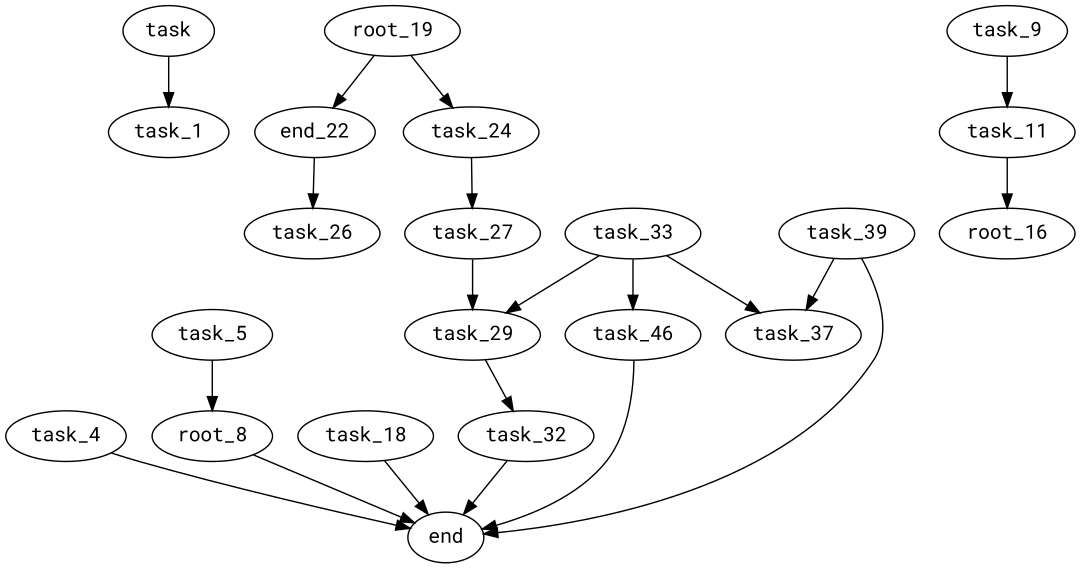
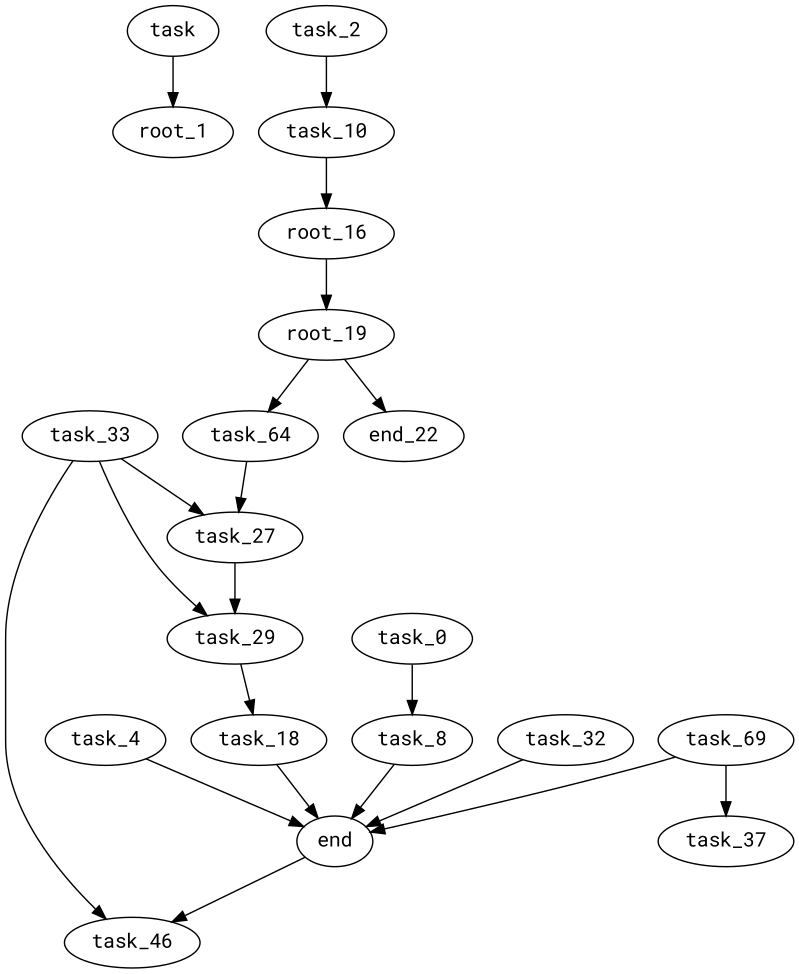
(1007, 31) -> (326, 31)
(169, 132) -> (173, 132)
(471, 132) -> (250, 436)
(1007, 132) -> (326, 132)
(312, 234) -> none
(847, 234) -> (726, 740)
none -> (326, 277)
(707, 280) -> (156, 483)
(212, 335) -> (412, 639)
(496, 379) -> (245, 682)
(212, 436) -> (412, 740)
(599, 470) -> (245, 886)
